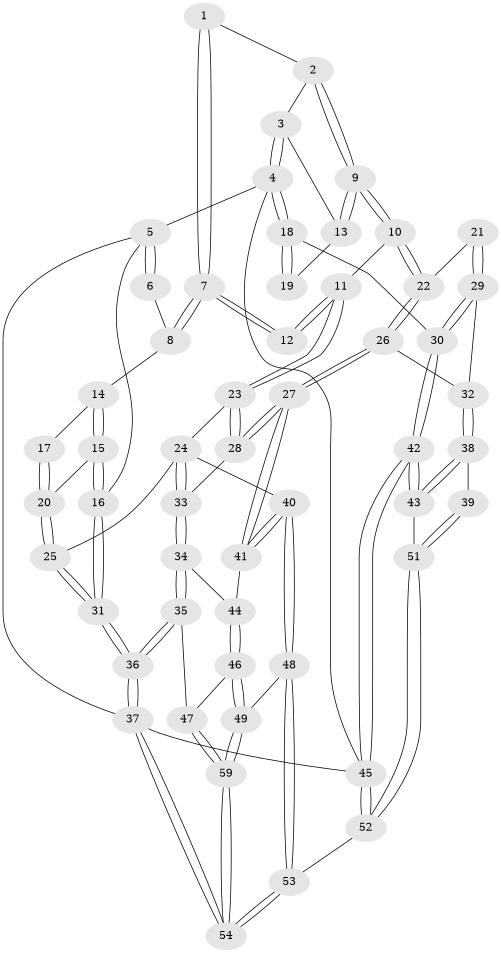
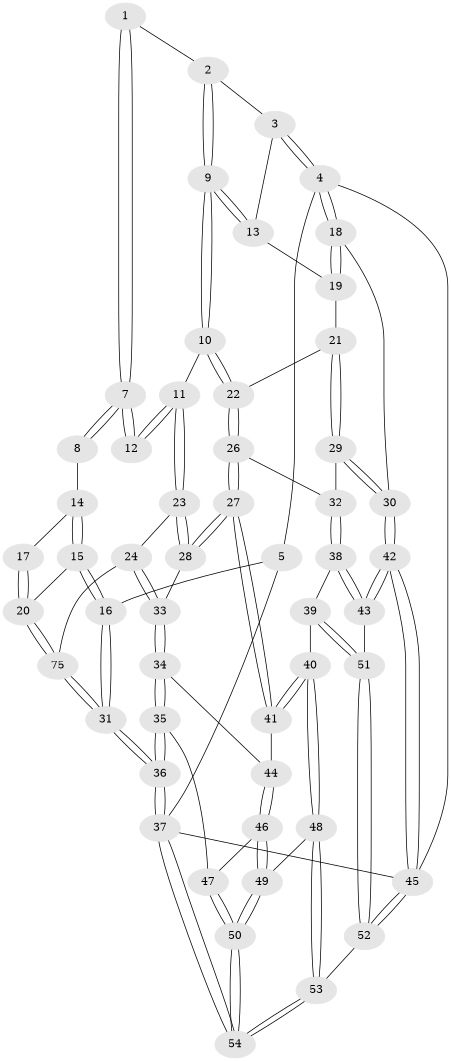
(150, 287) -> none
none -> (336, 314)
(235, 476) -> (310, 639)
(50, 558) -> (58, 666)
(226, 774) -> (235, 936)
